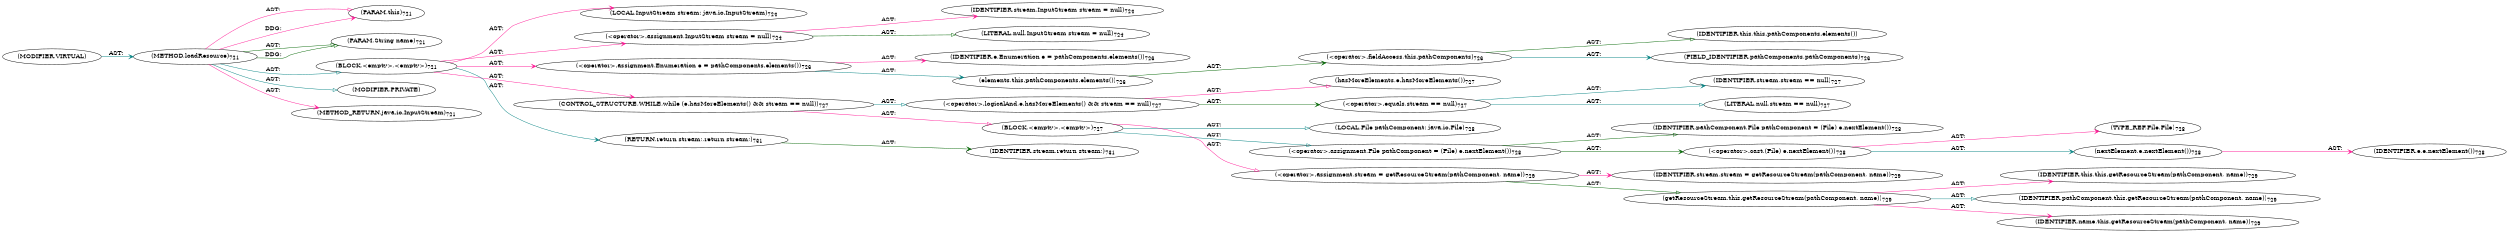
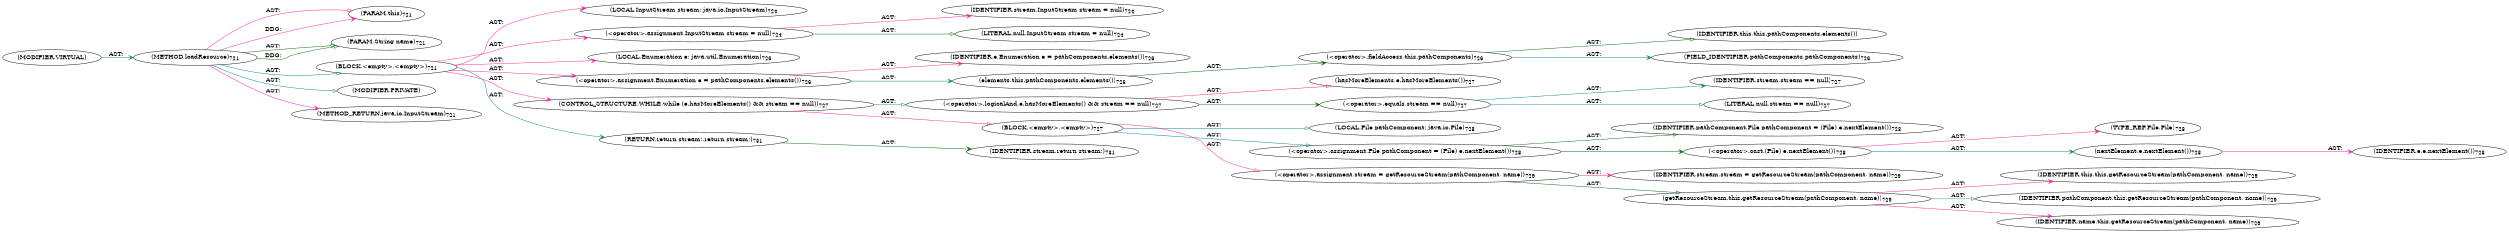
none -> (694, 58)
